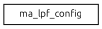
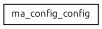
(51, 14) -> (51, 14)
